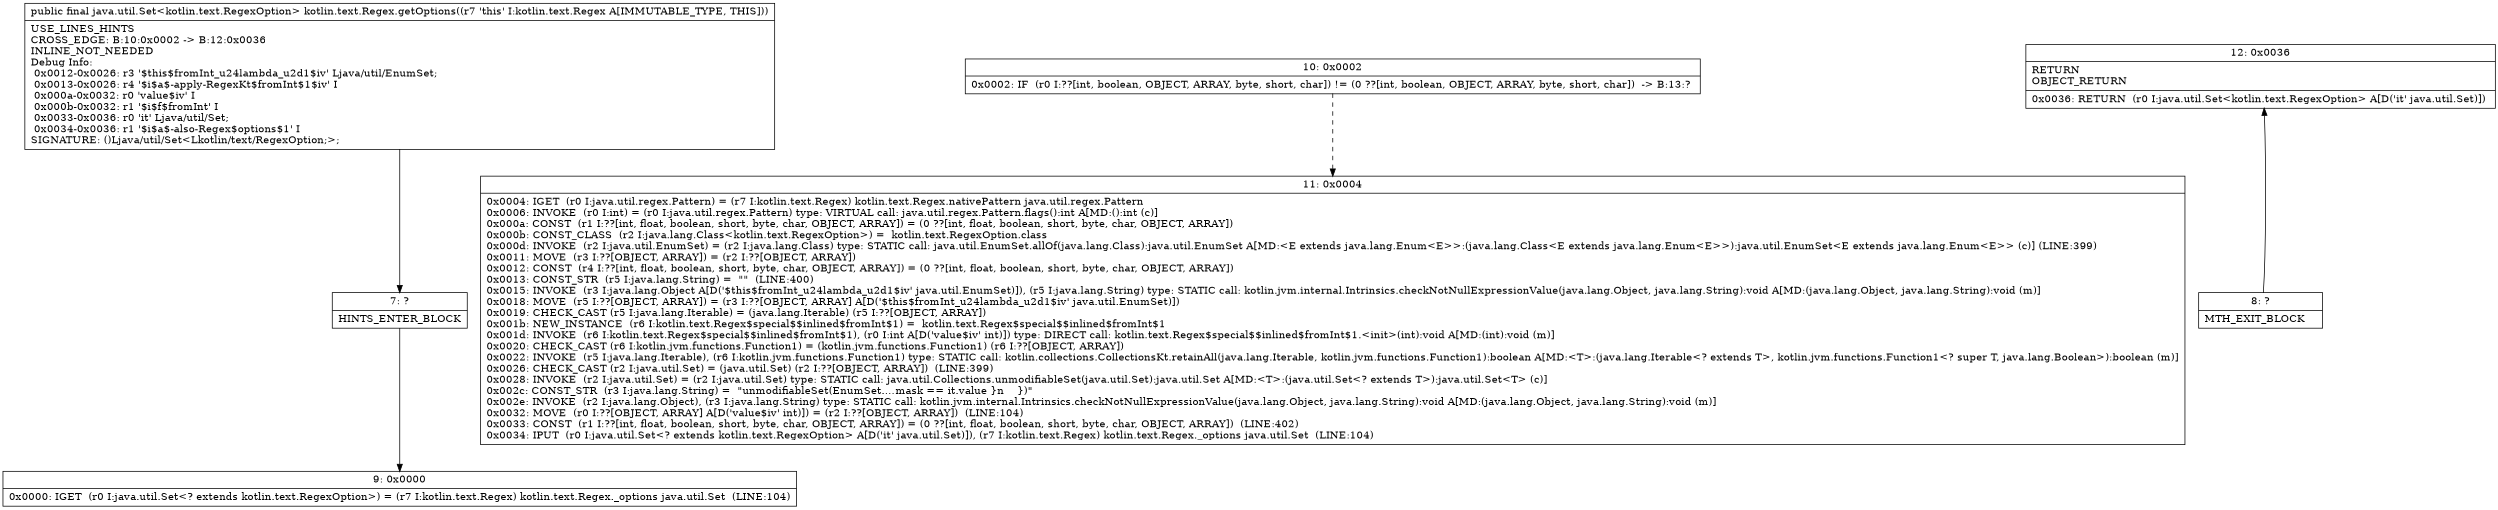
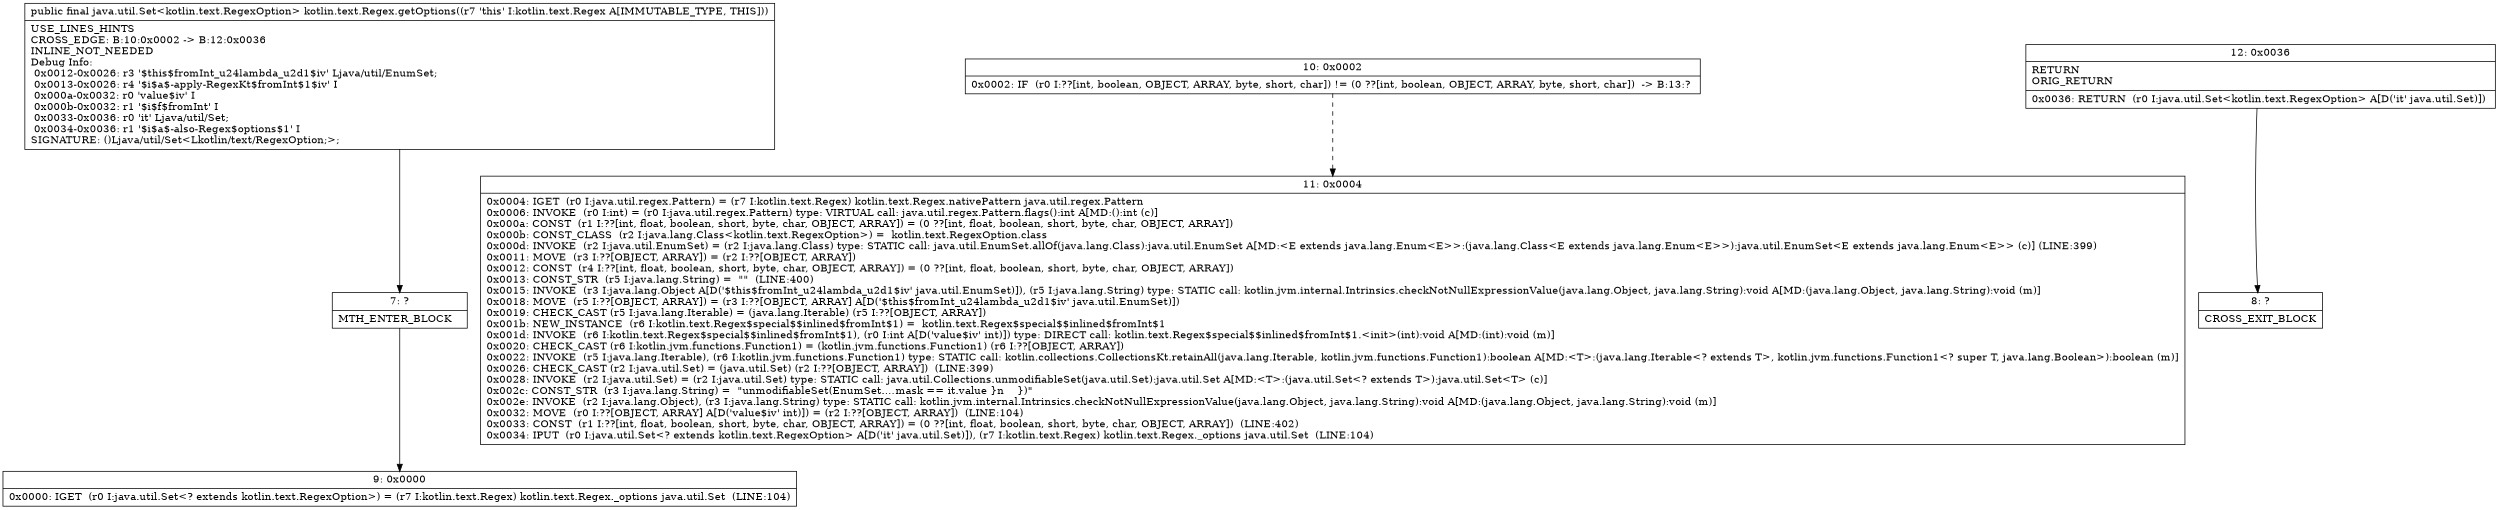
(2080, 81) -> (2073, 81)
(2266, 204) -> (2256, 197)
(400, 319) -> (395, 319)
(2255, 319) -> (2261, 319)
